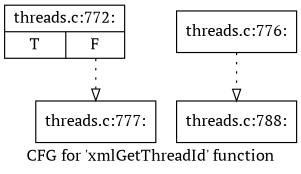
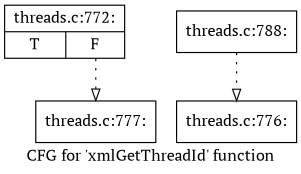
(237, 71) -> (237, 71)
